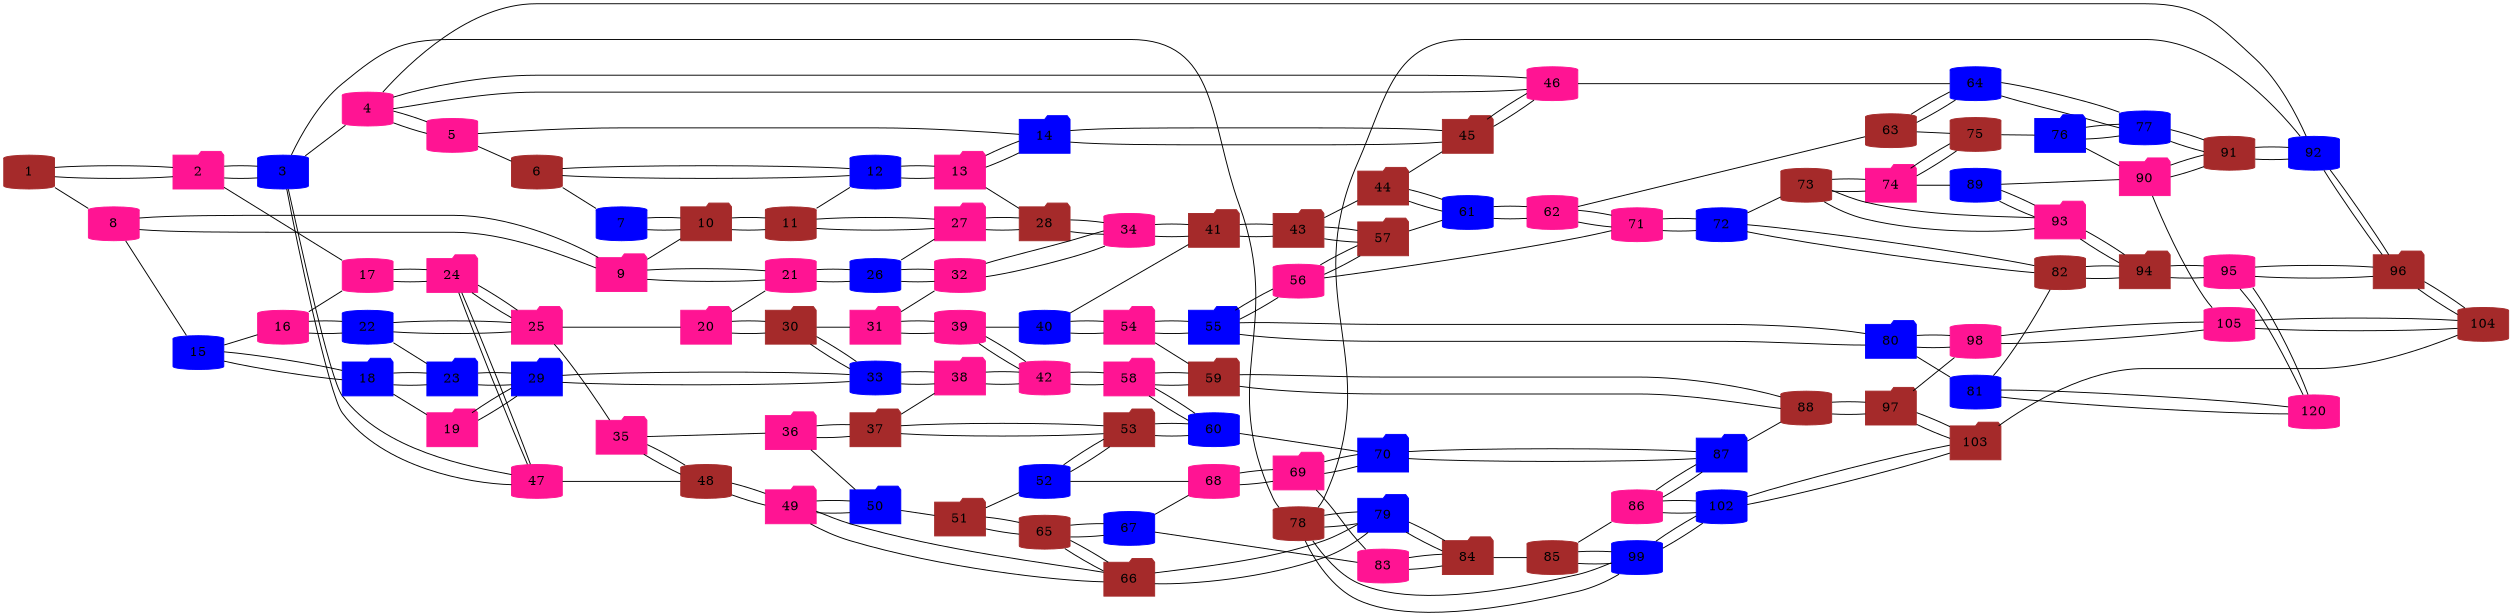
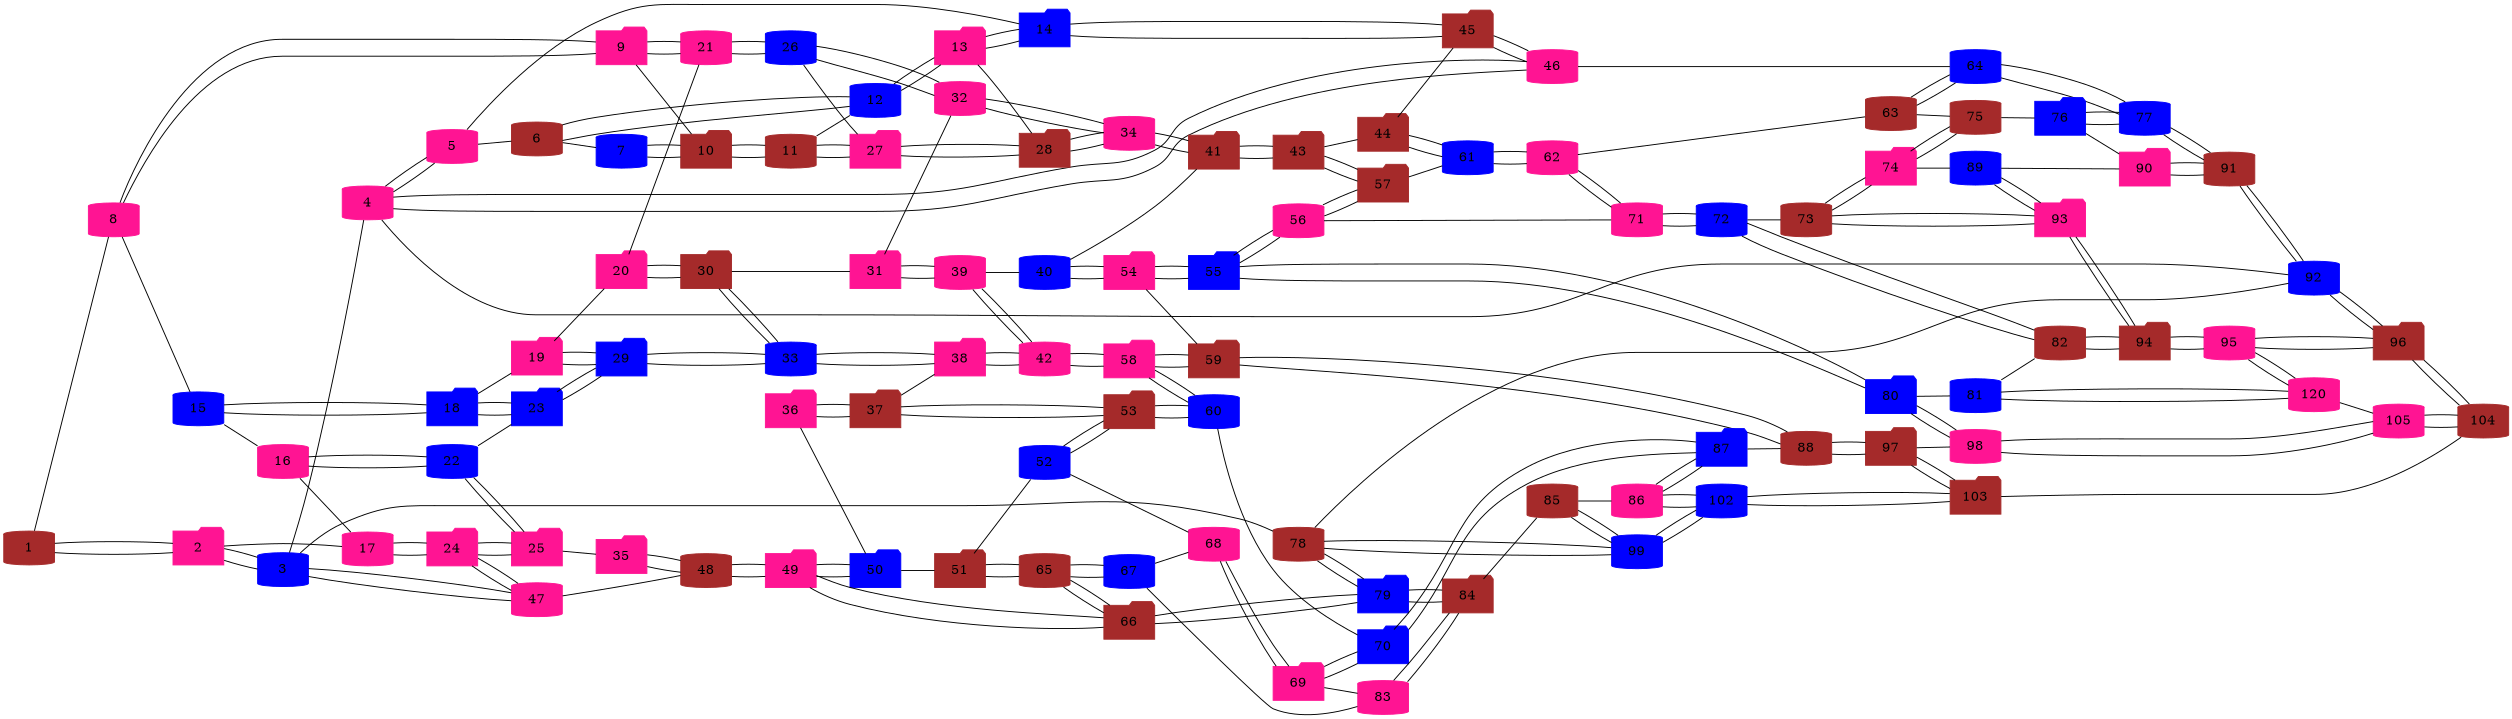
(2179, 254) -> (2356, 408)
(622, 327) -> (573, 321)
(706, 435) -> none
